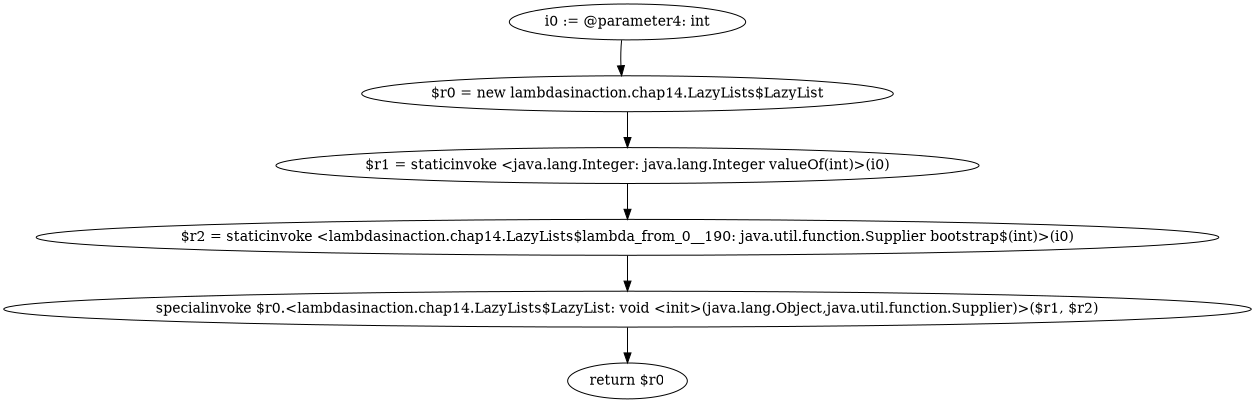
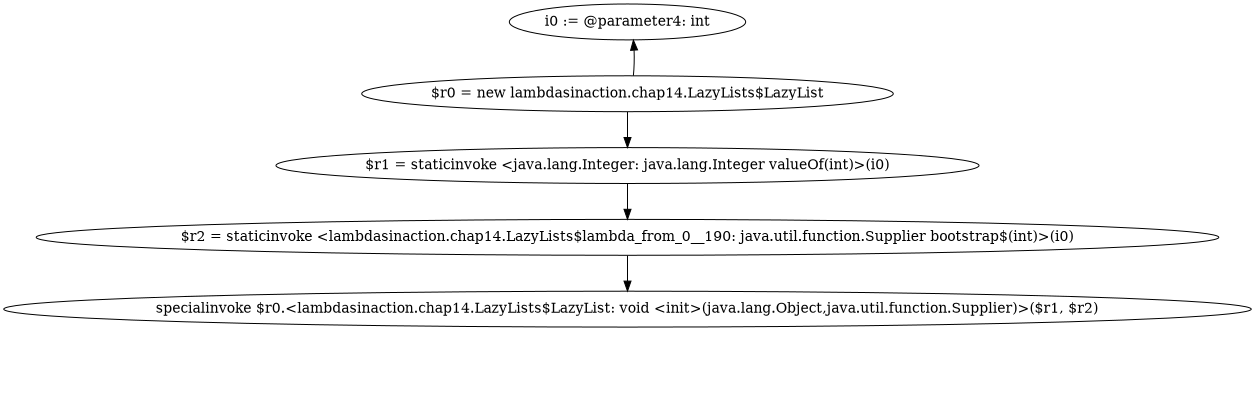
(621, 53) -> (634, 63)
(627, 381) -> none
